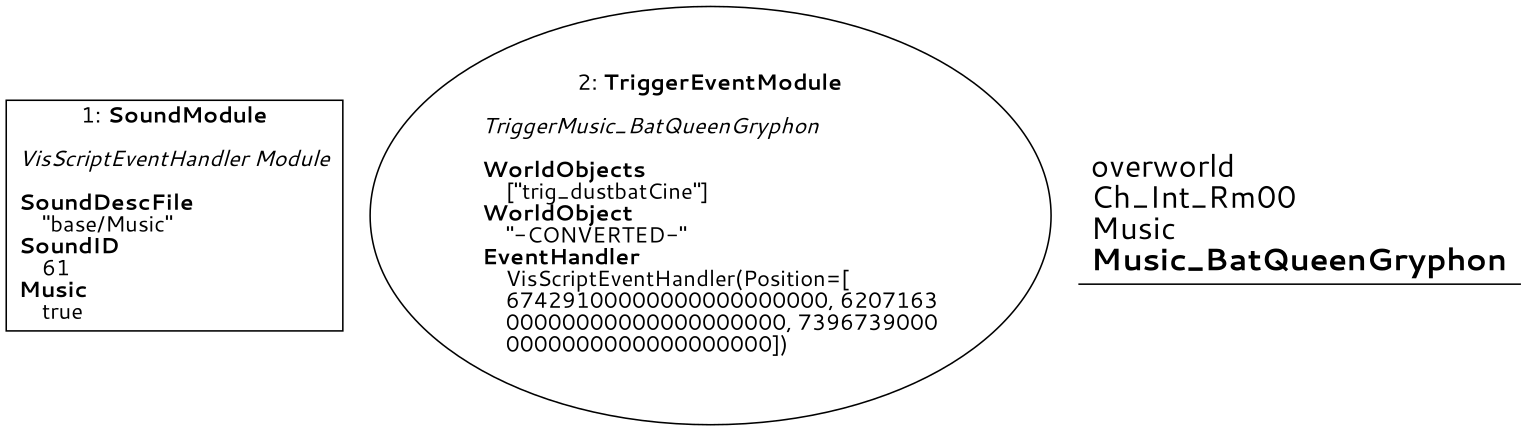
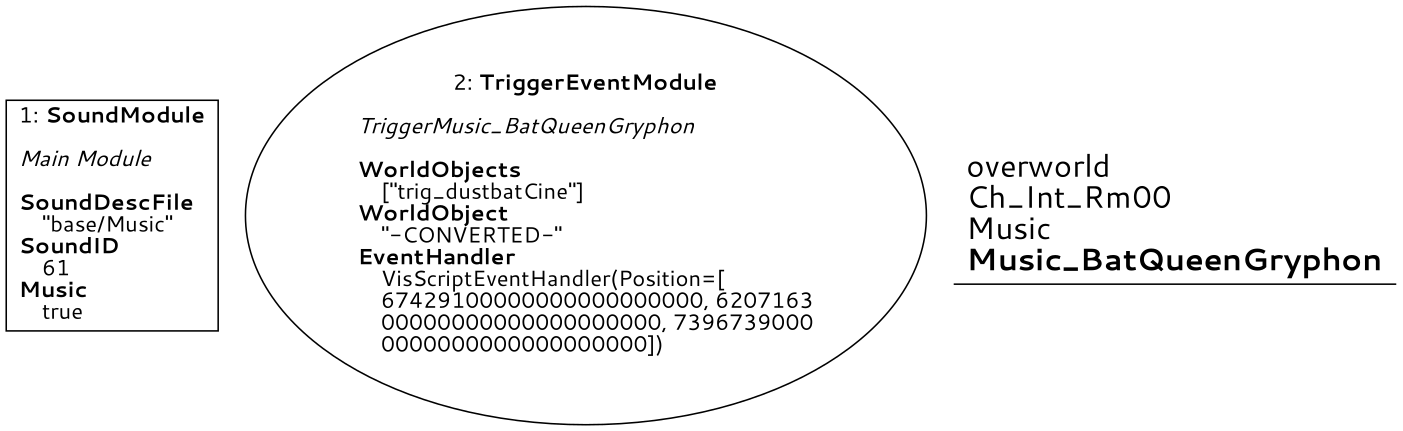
(175, 159) -> (85, 159)
